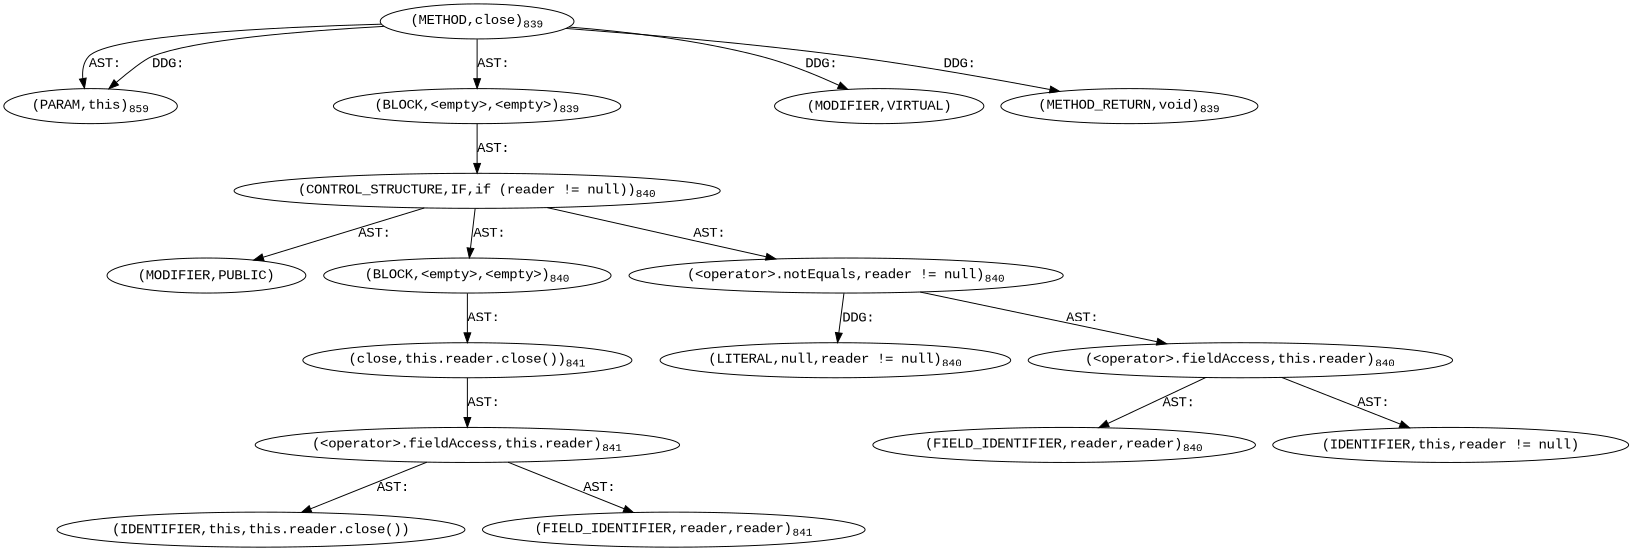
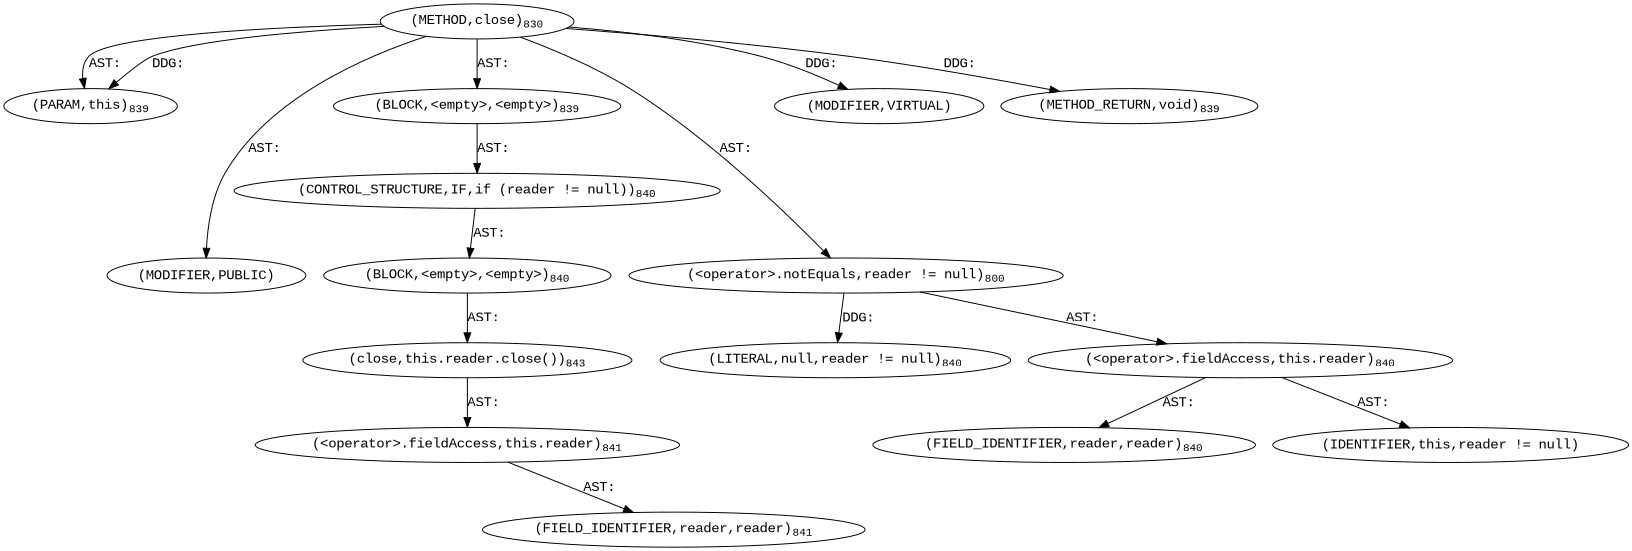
(534, 20) -> (534, 20)
(139, 105) -> (139, 105)
(657, 232) -> (684, 126)
(344, 233) -> (282, 110)
(995, 274) -> (995, 274)
(576, 359) -> (576, 359)
(261, 530) -> none
